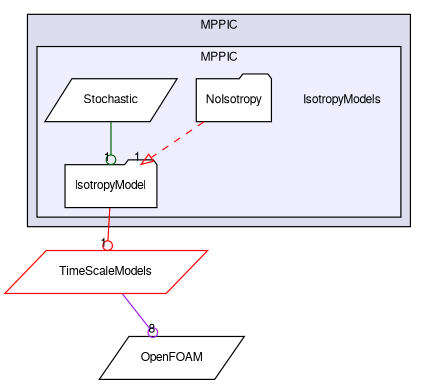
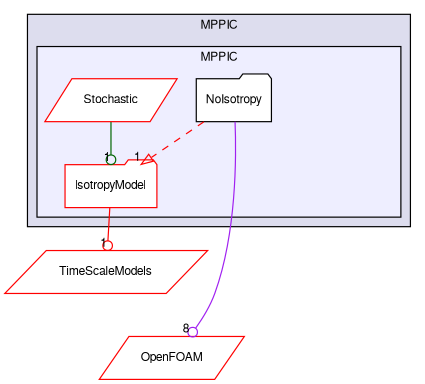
(111, 100) -> (111, 100)
(342, 100) -> none
(111, 186) -> (111, 186)
(136, 311) -> (228, 239)
(172, 358) -> (172, 358)
